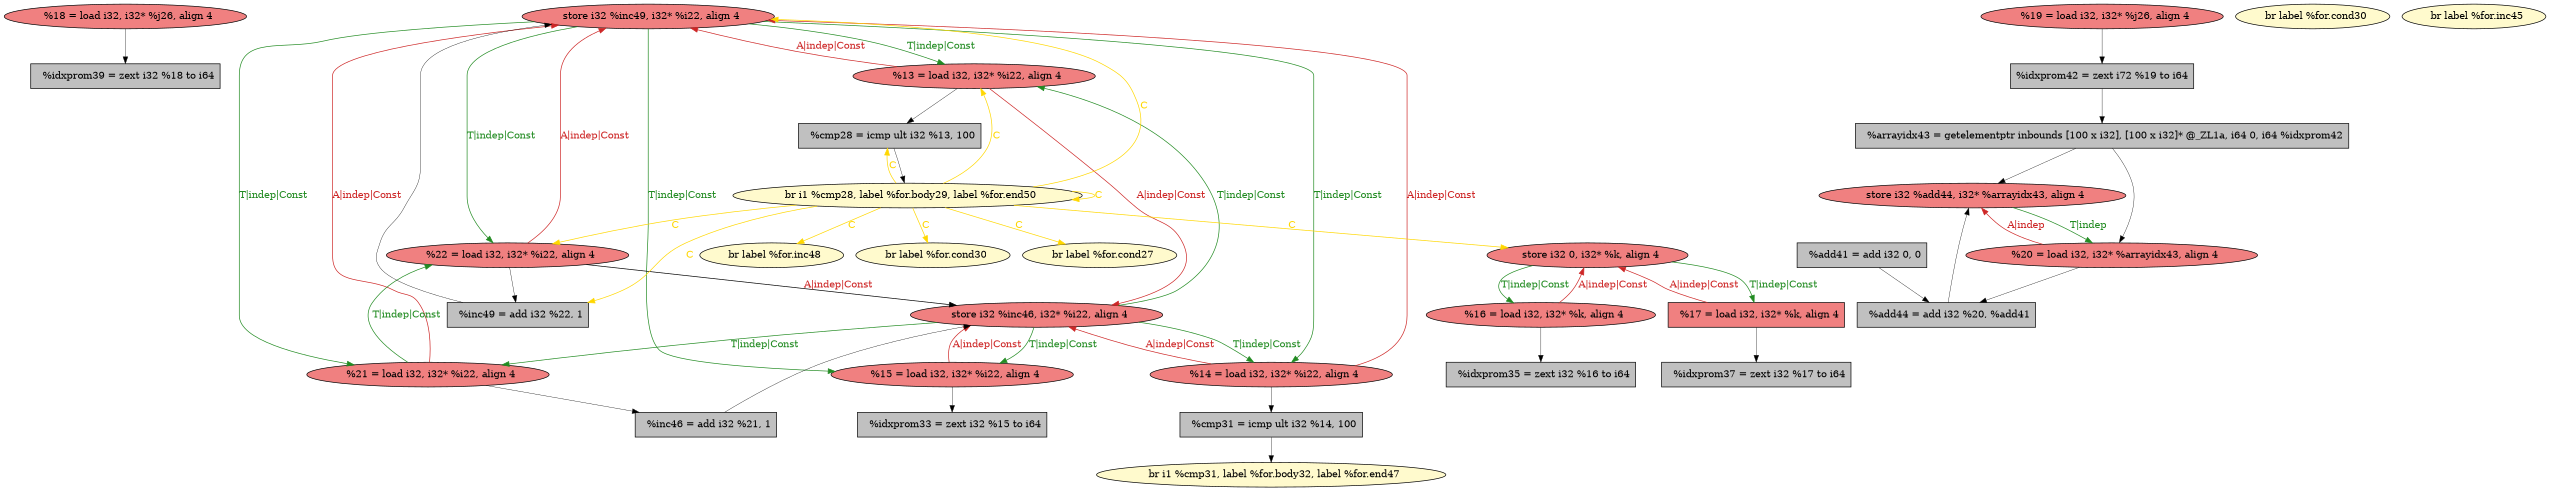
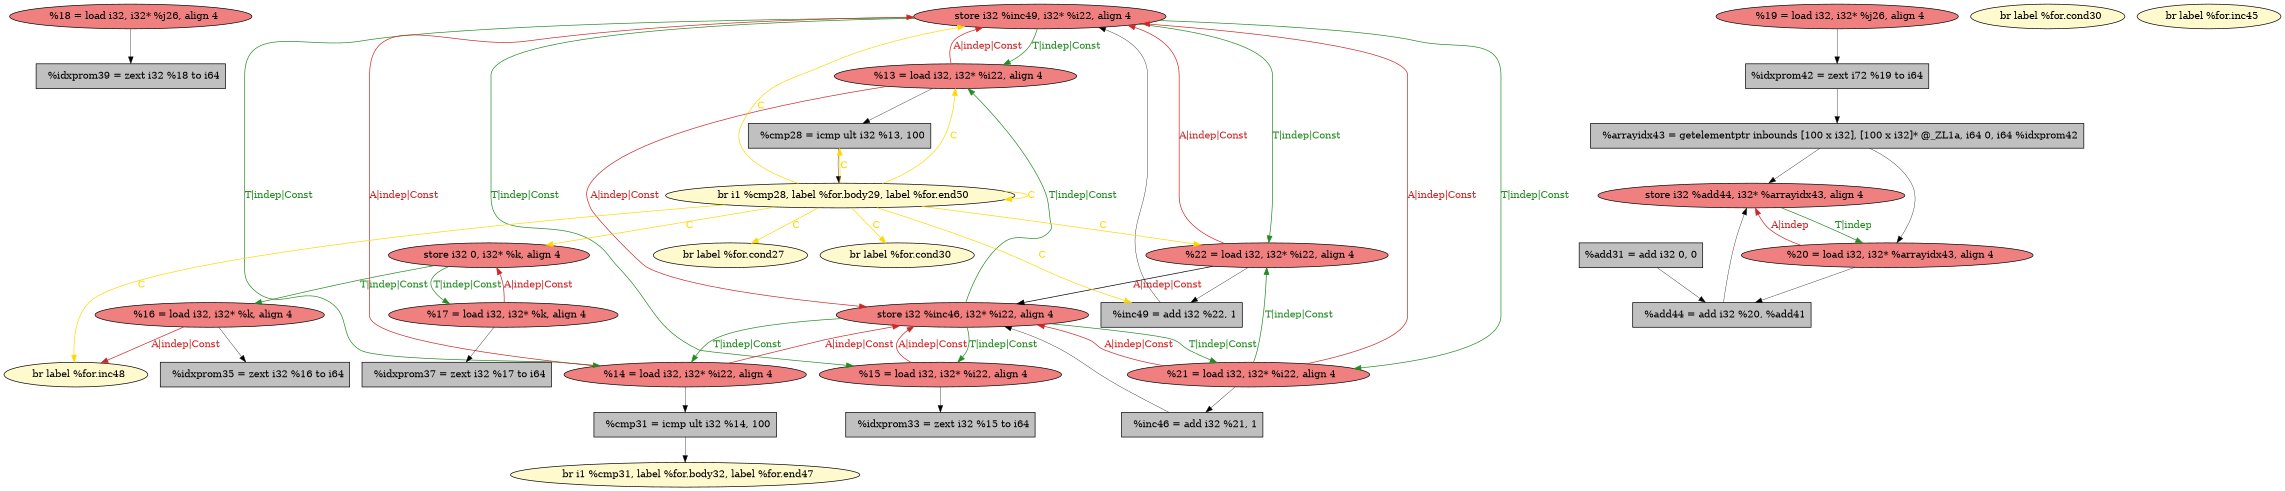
(1862, 255) -> (1641, 255)
(1572, 290) -> (145, 344)
(1756, 315) -> (503, 315)
none -> (1103, 349)
